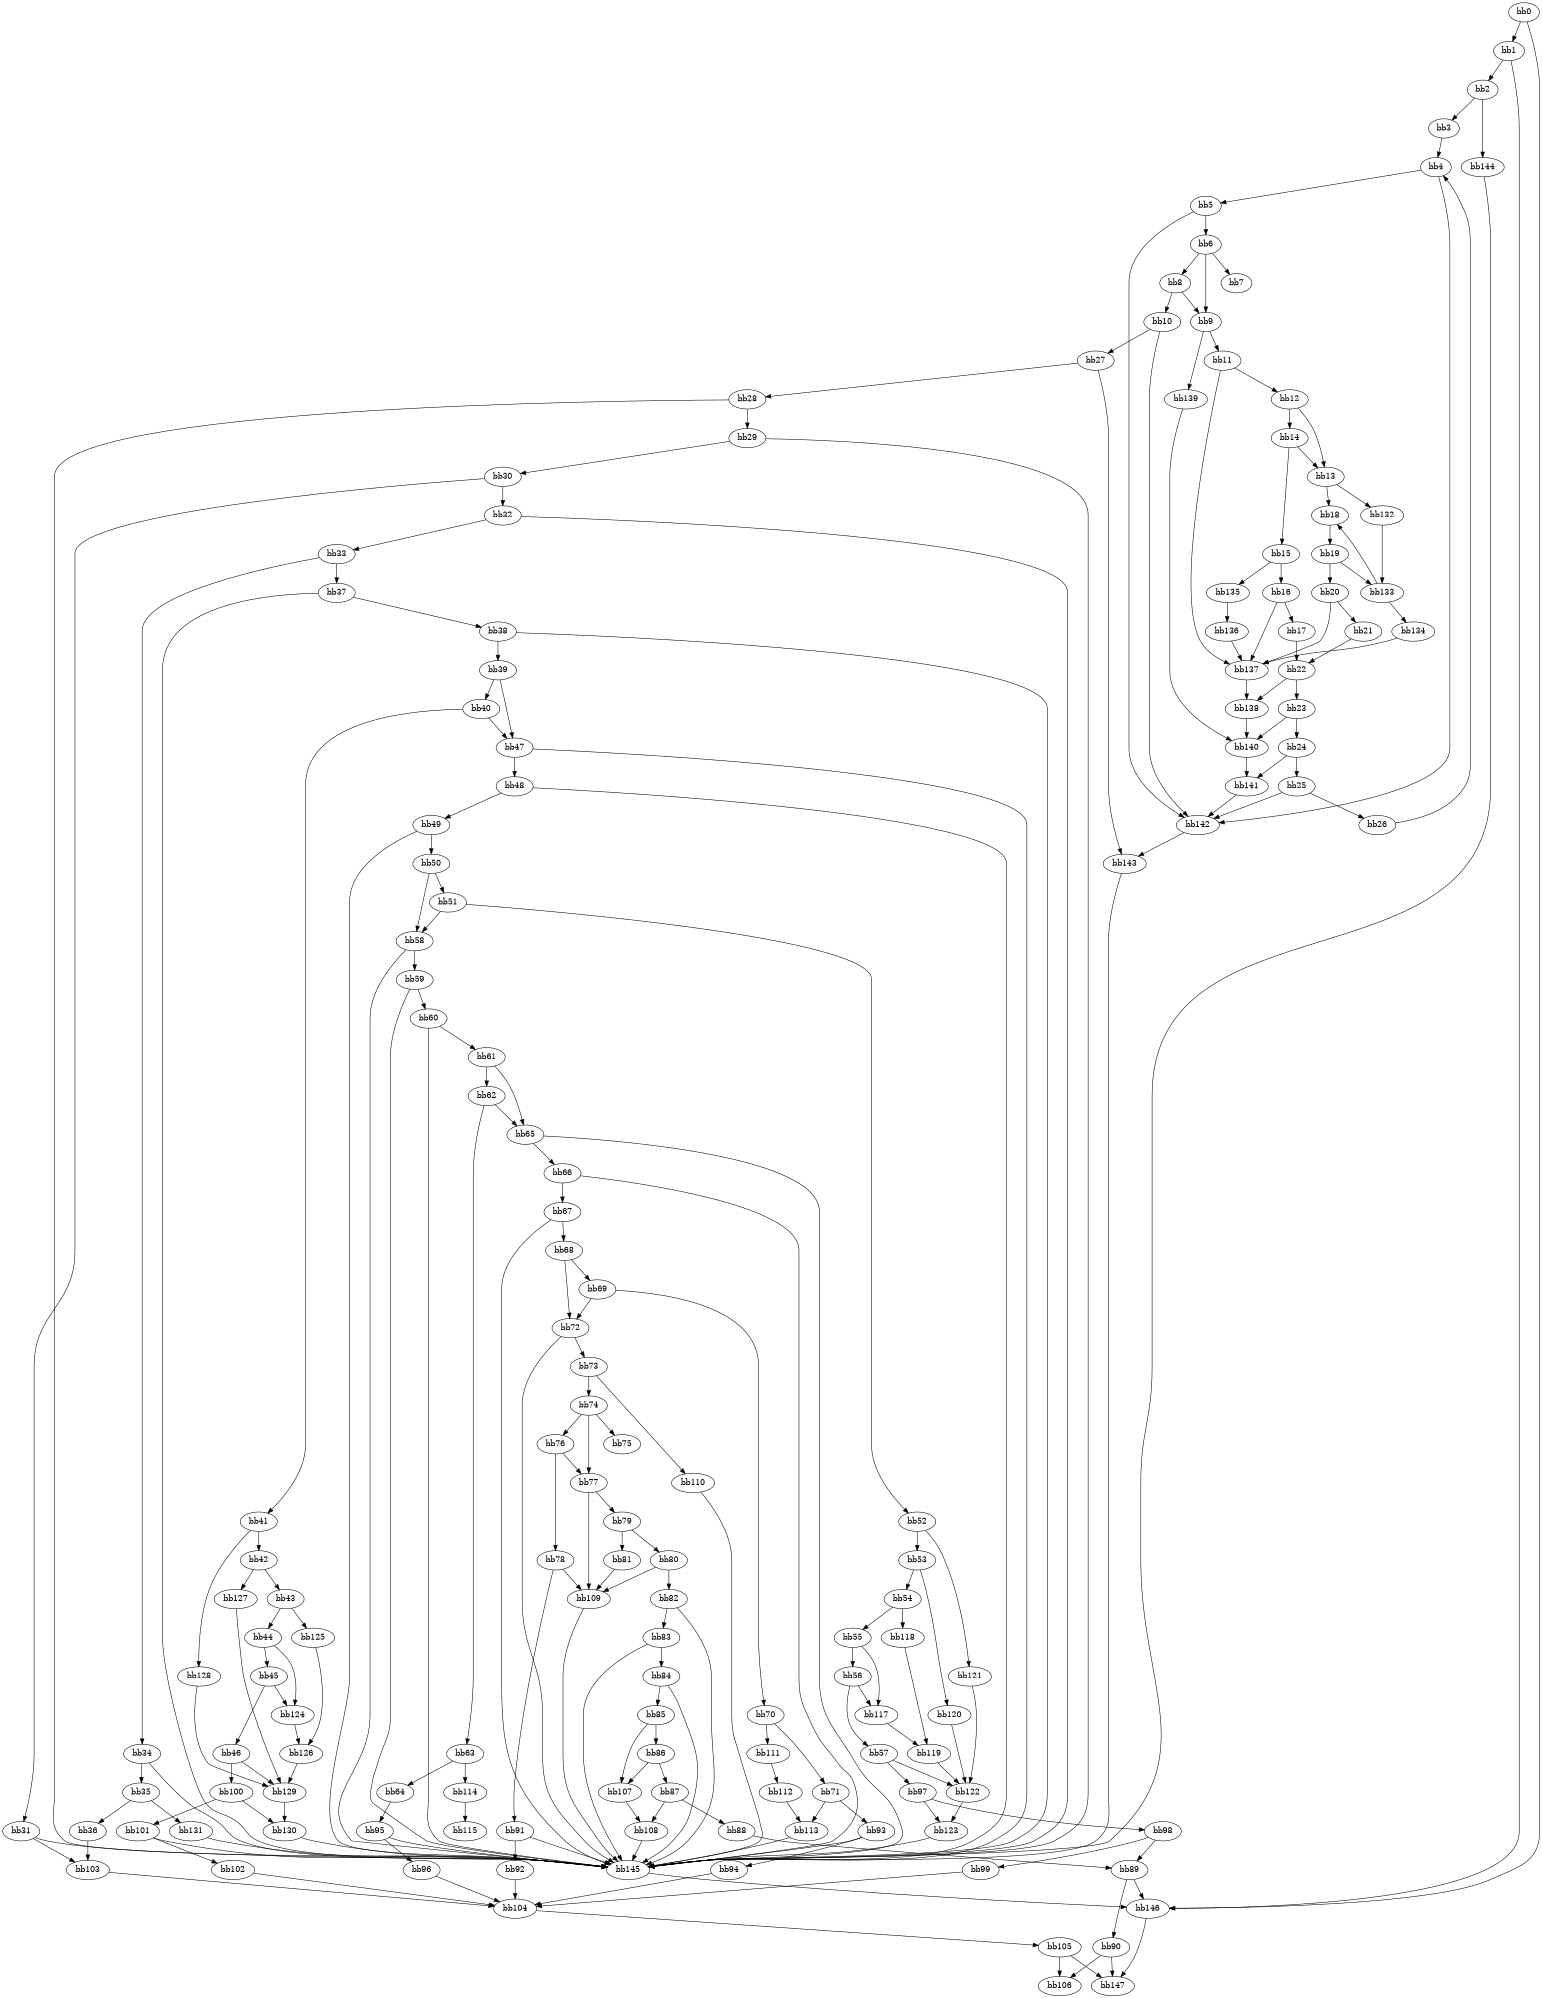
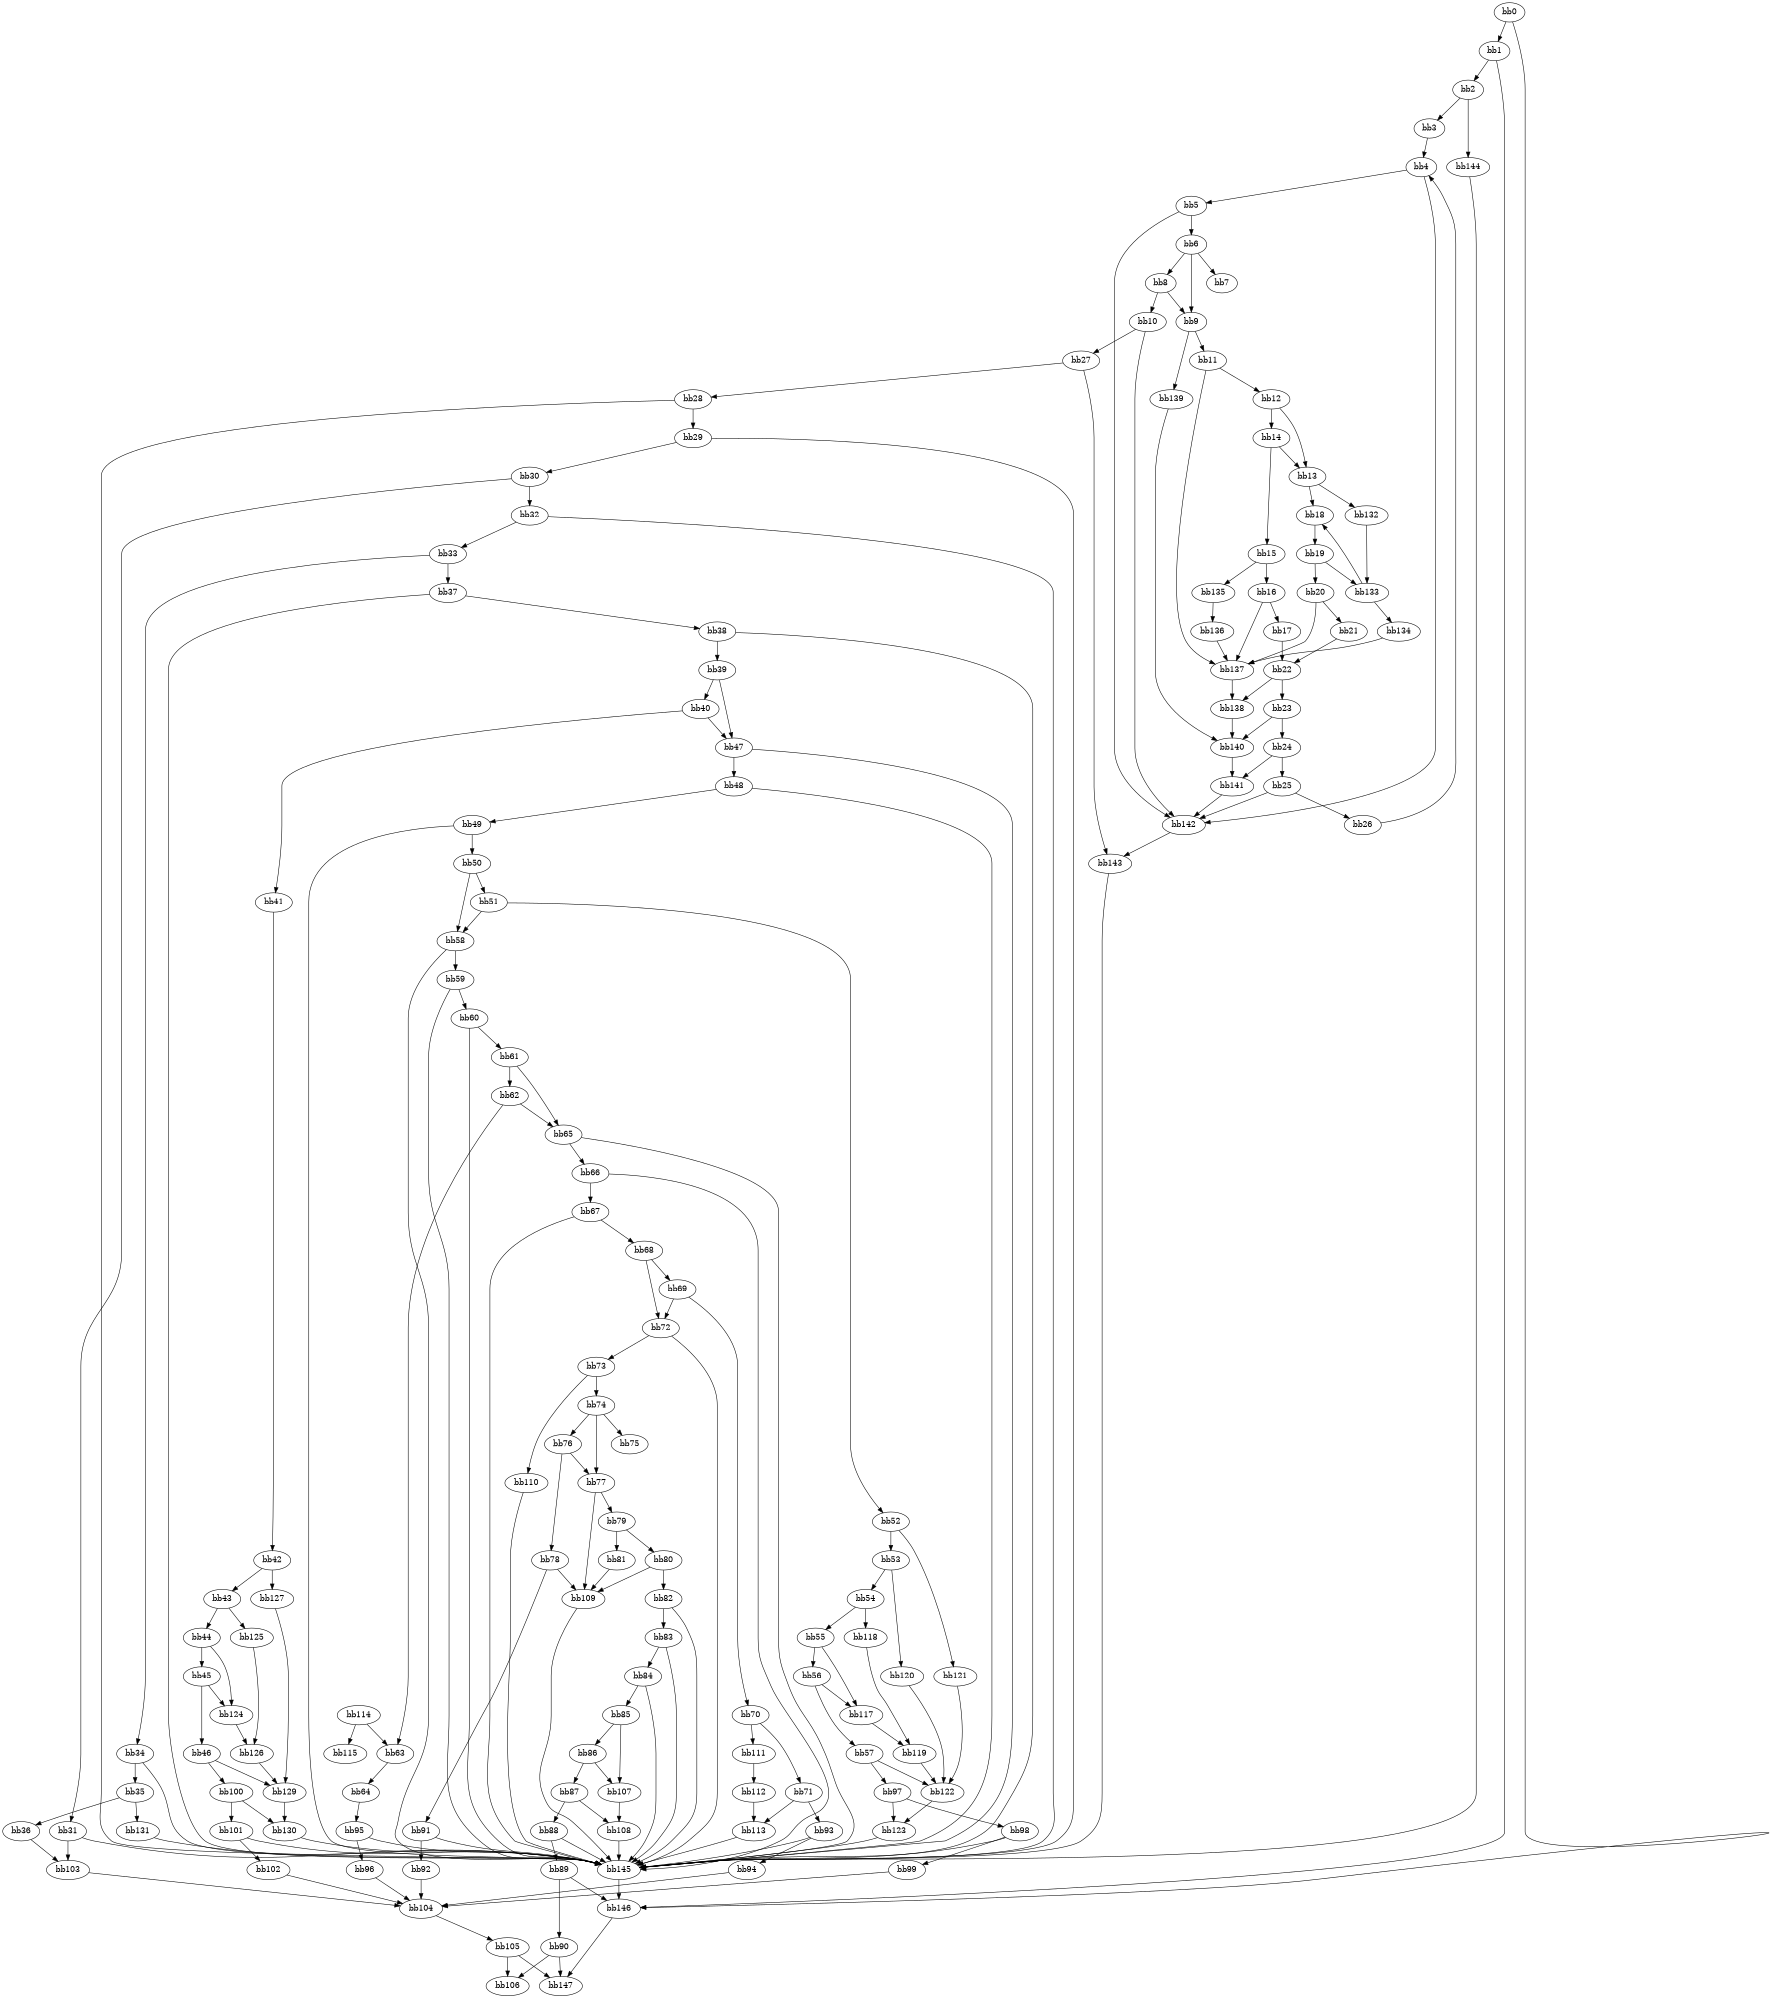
(199, 1676) -> none
(465, 1771) -> (375, 1733)
(1148, 1848) -> (826, 1857)
none -> (581, 1849)
